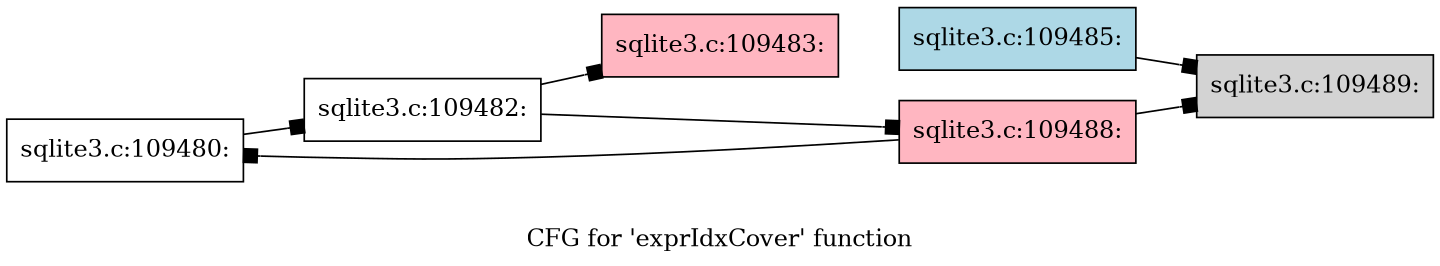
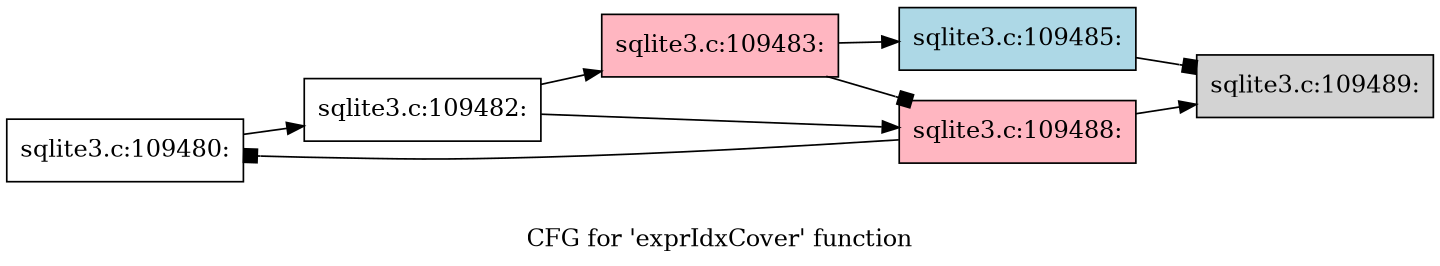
none -> (860, 42)
(563, 80) -> (563, 80)
none -> (861, 86)
(1158, 110) -> (1158, 110)
(711, 121) -> (711, 121)
(265, 131) -> (265, 131)
